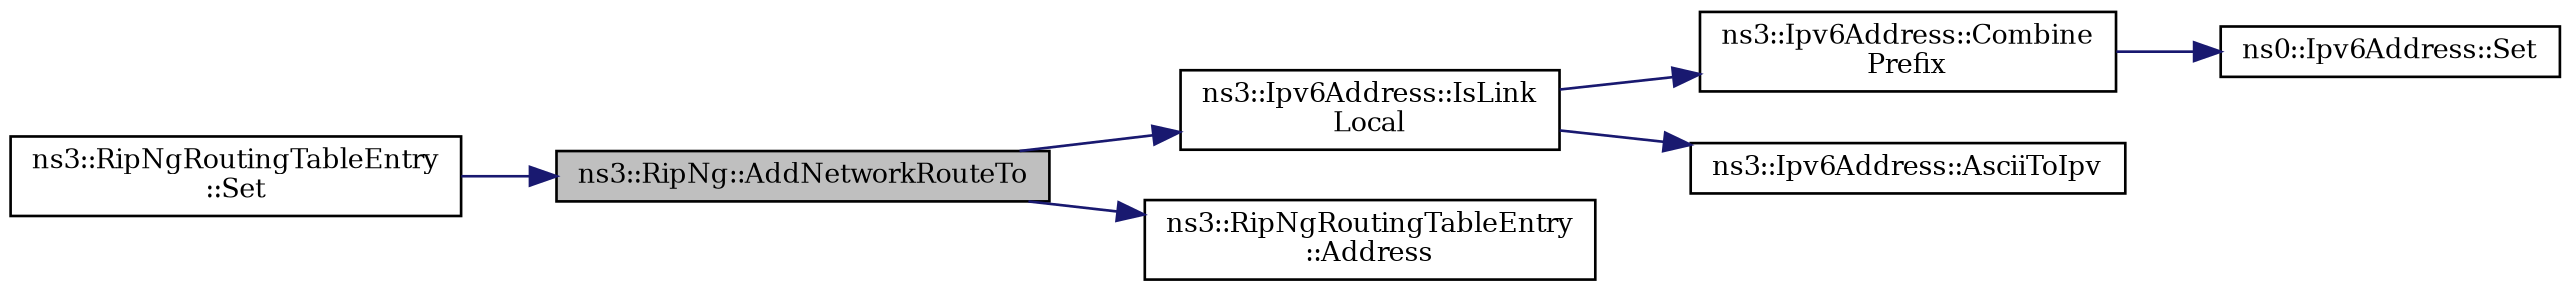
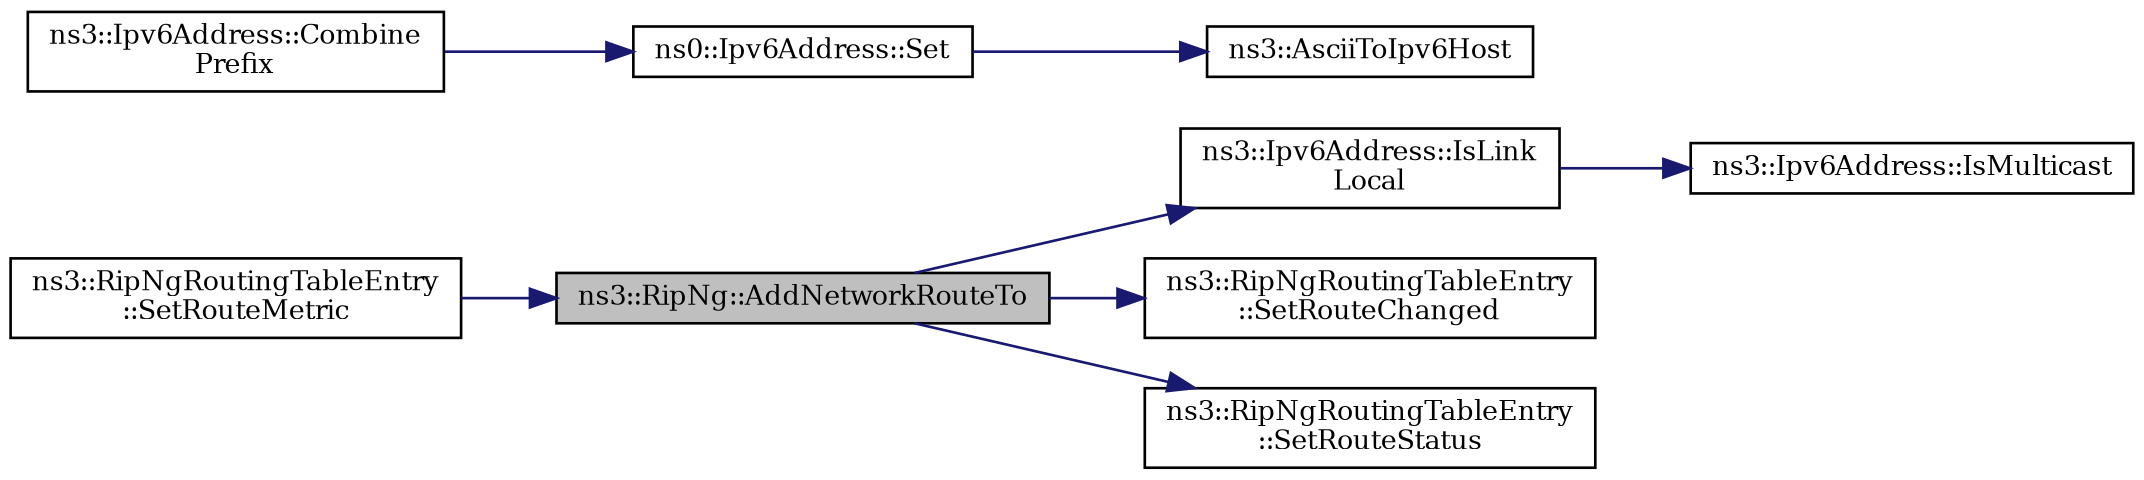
none -> (1370, 52)
(1616, 83) -> none
(1908, 168) -> (1912, 168)
(236, 176) -> (236, 298)
(1370, 240) -> (1370, 428)
none -> (1370, 298)
